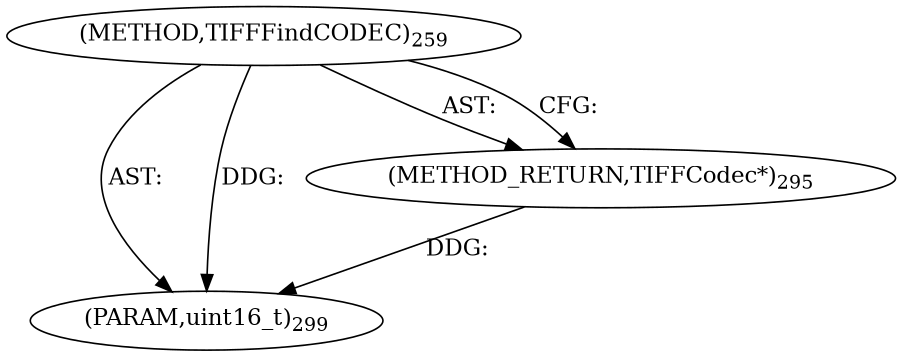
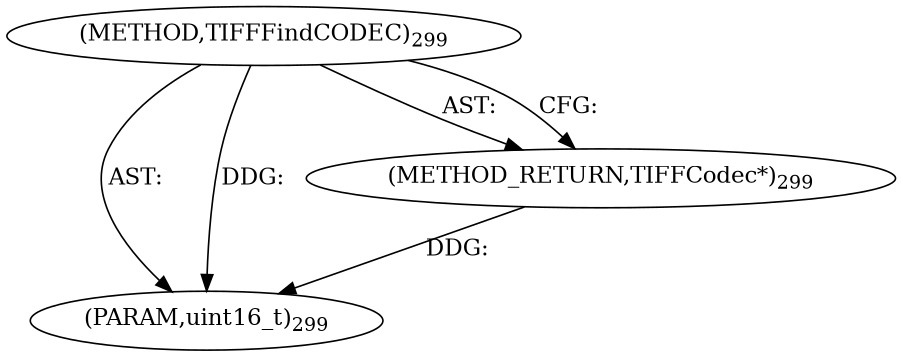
(430, 34) -> (430, 34)
(796, 176) -> (796, 176)
